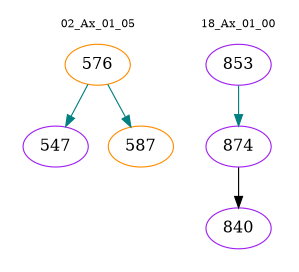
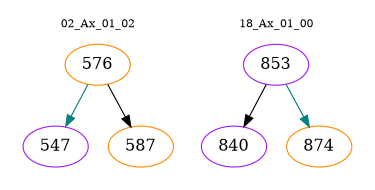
(98, 24) -> (98, 24)
(117, 101) -> (117, 101)
(239, 147) -> (319, 147)
(239, 182) -> (258, 100)
